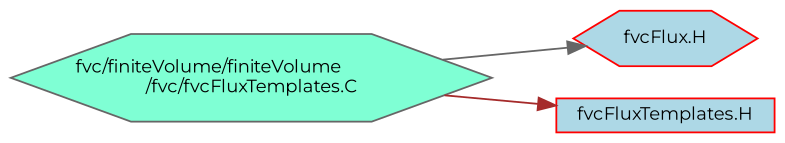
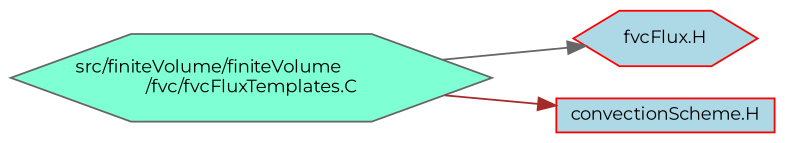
(251, 78) -> (251, 78)
(665, 115) -> (665, 115)
